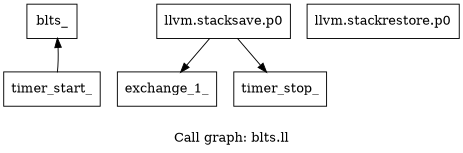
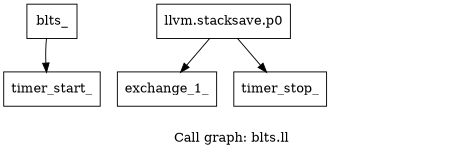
(383, 21) -> none
(58, 60) -> (46, 51)
